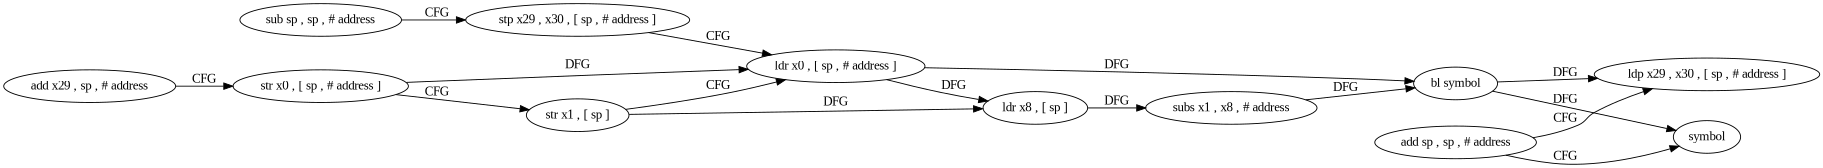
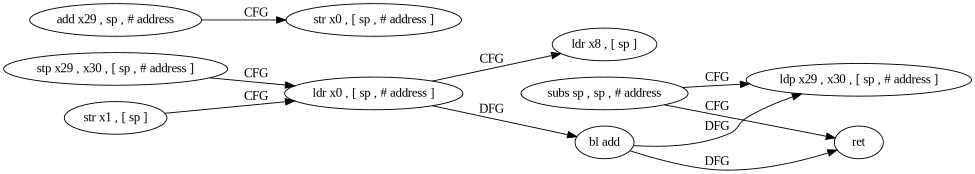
(321, 20) -> none
(573, 76) -> none
(1456, 83) -> (605, 142)
(954, 86) -> (492, 59)
(458, 102) -> none
(1231, 108) -> none
(801, 112) -> none
(1707, 137) -> (859, 142)
(1456, 142) -> (605, 93)
